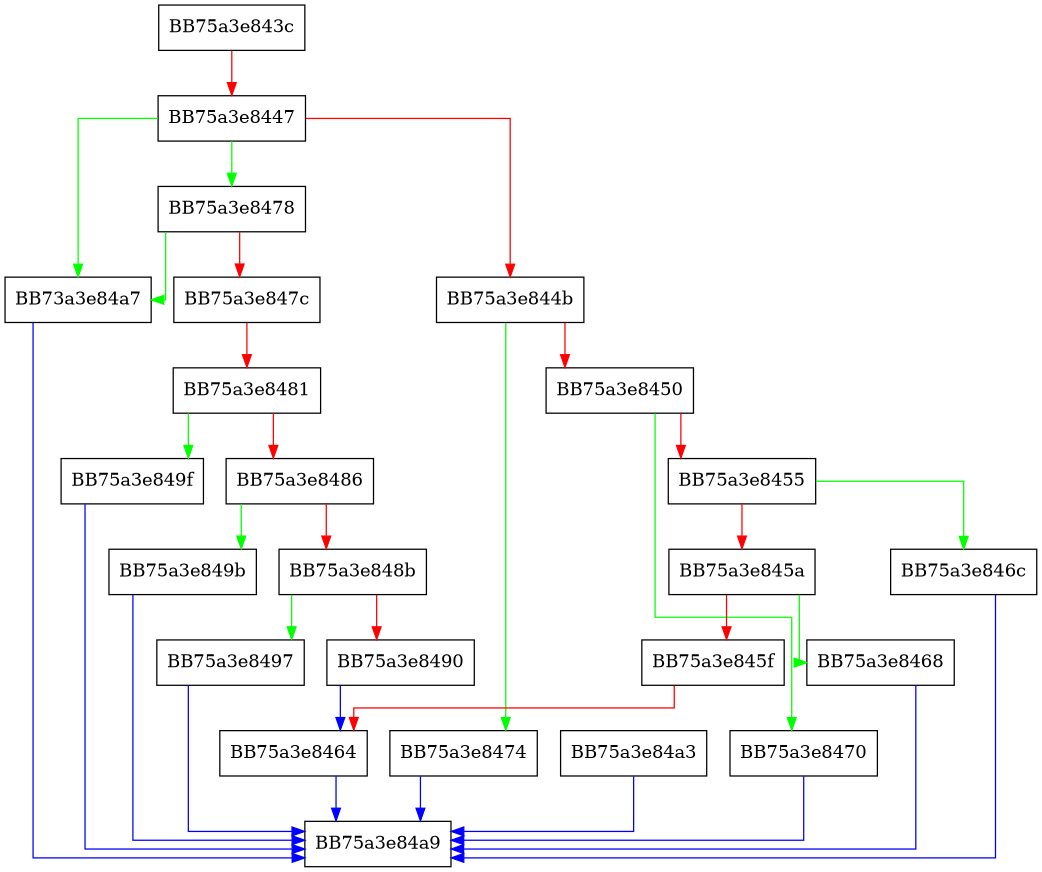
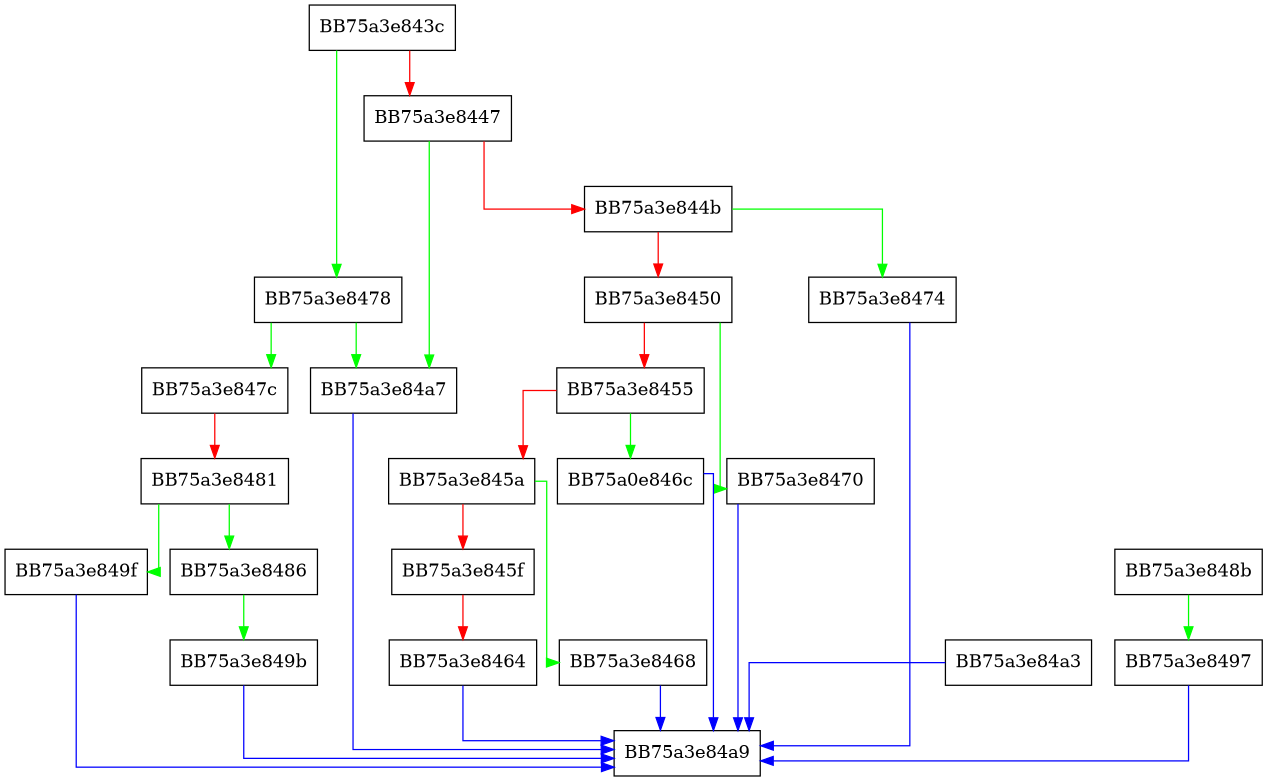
(232, 157) -> (337, 157)
(240, 248) -> (271, 339)
(78, 300) -> (384, 391)
(273, 429) -> (229, 520)
(326, 520) -> none
(964, 572) -> (630, 481)
(401, 663) -> none
